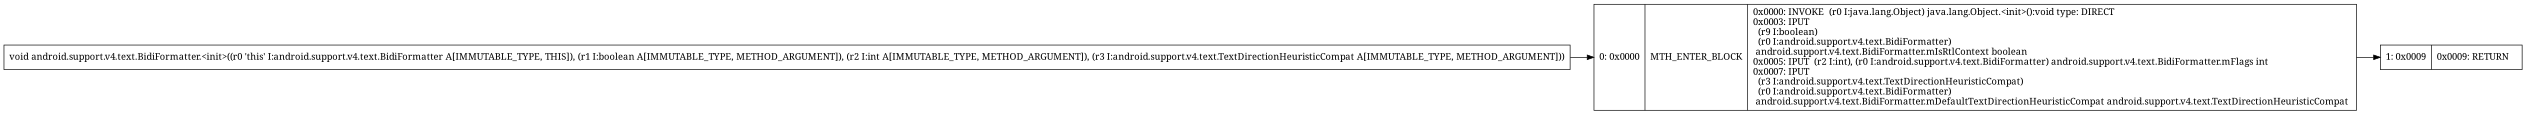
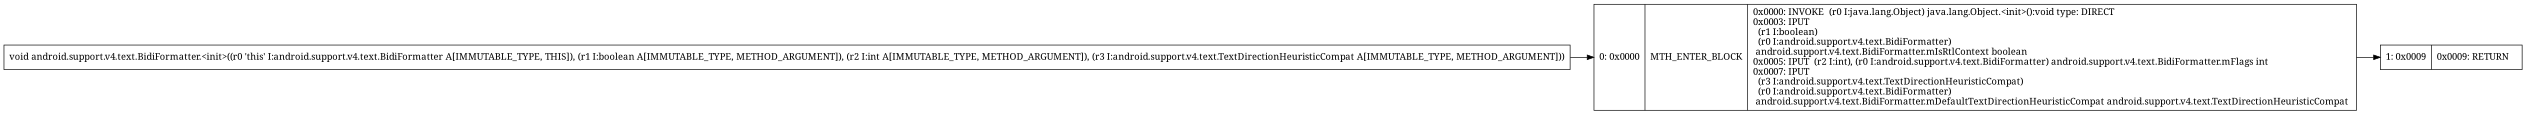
(1785, 32) -> (1785, 32)
